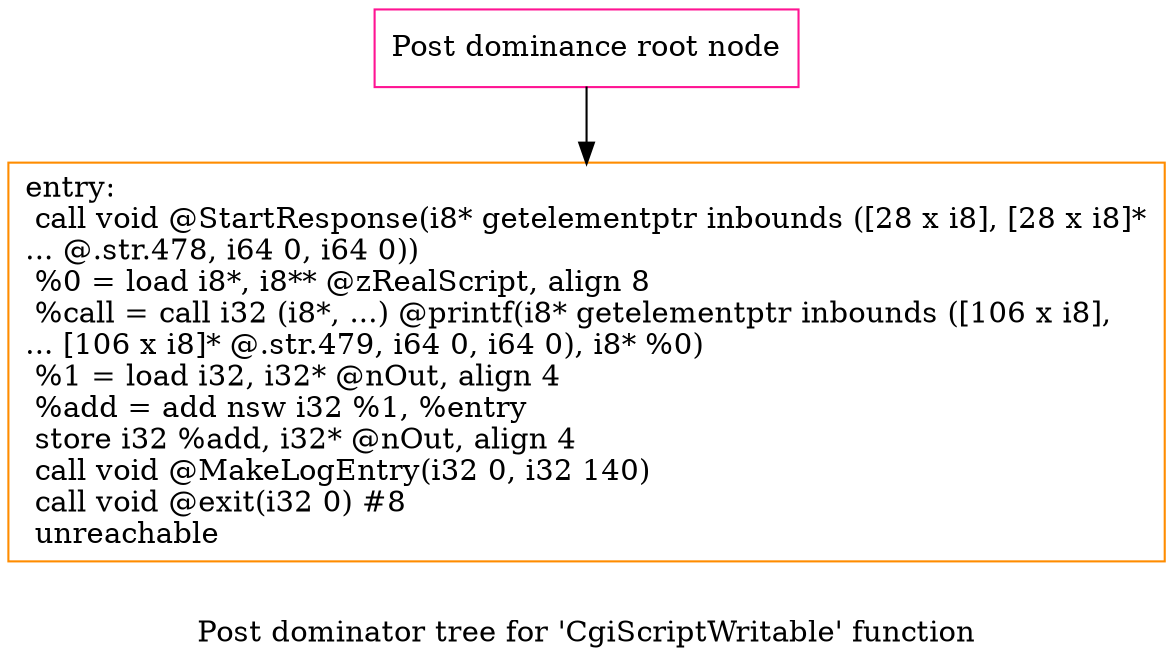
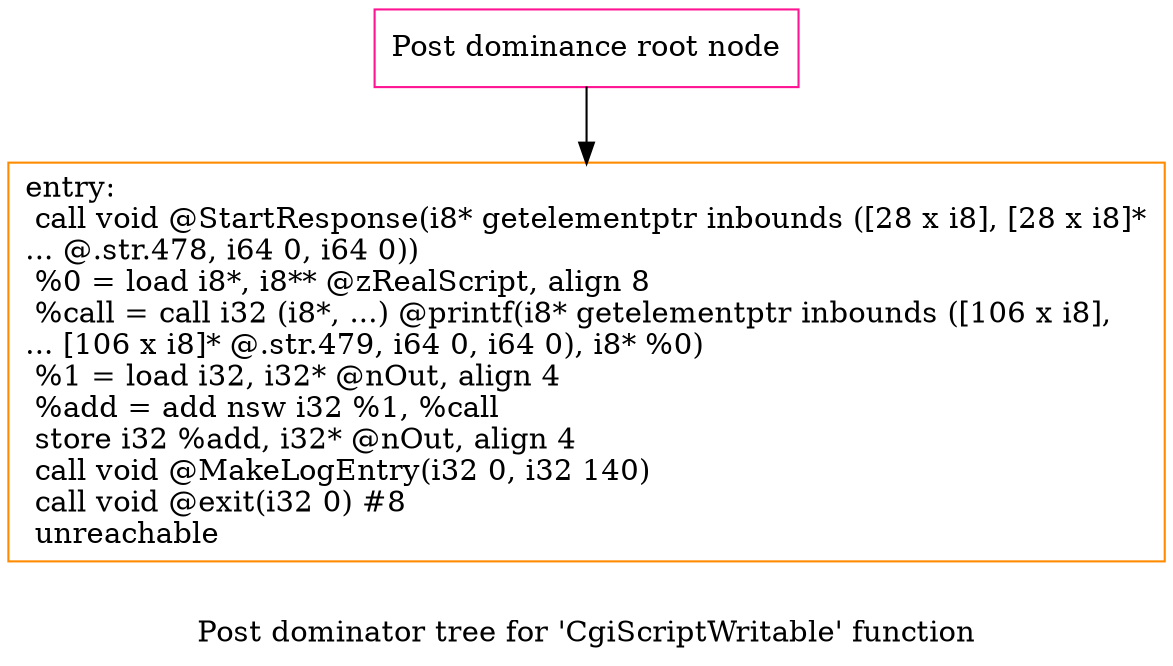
(277, 408) -> (262, 408)
